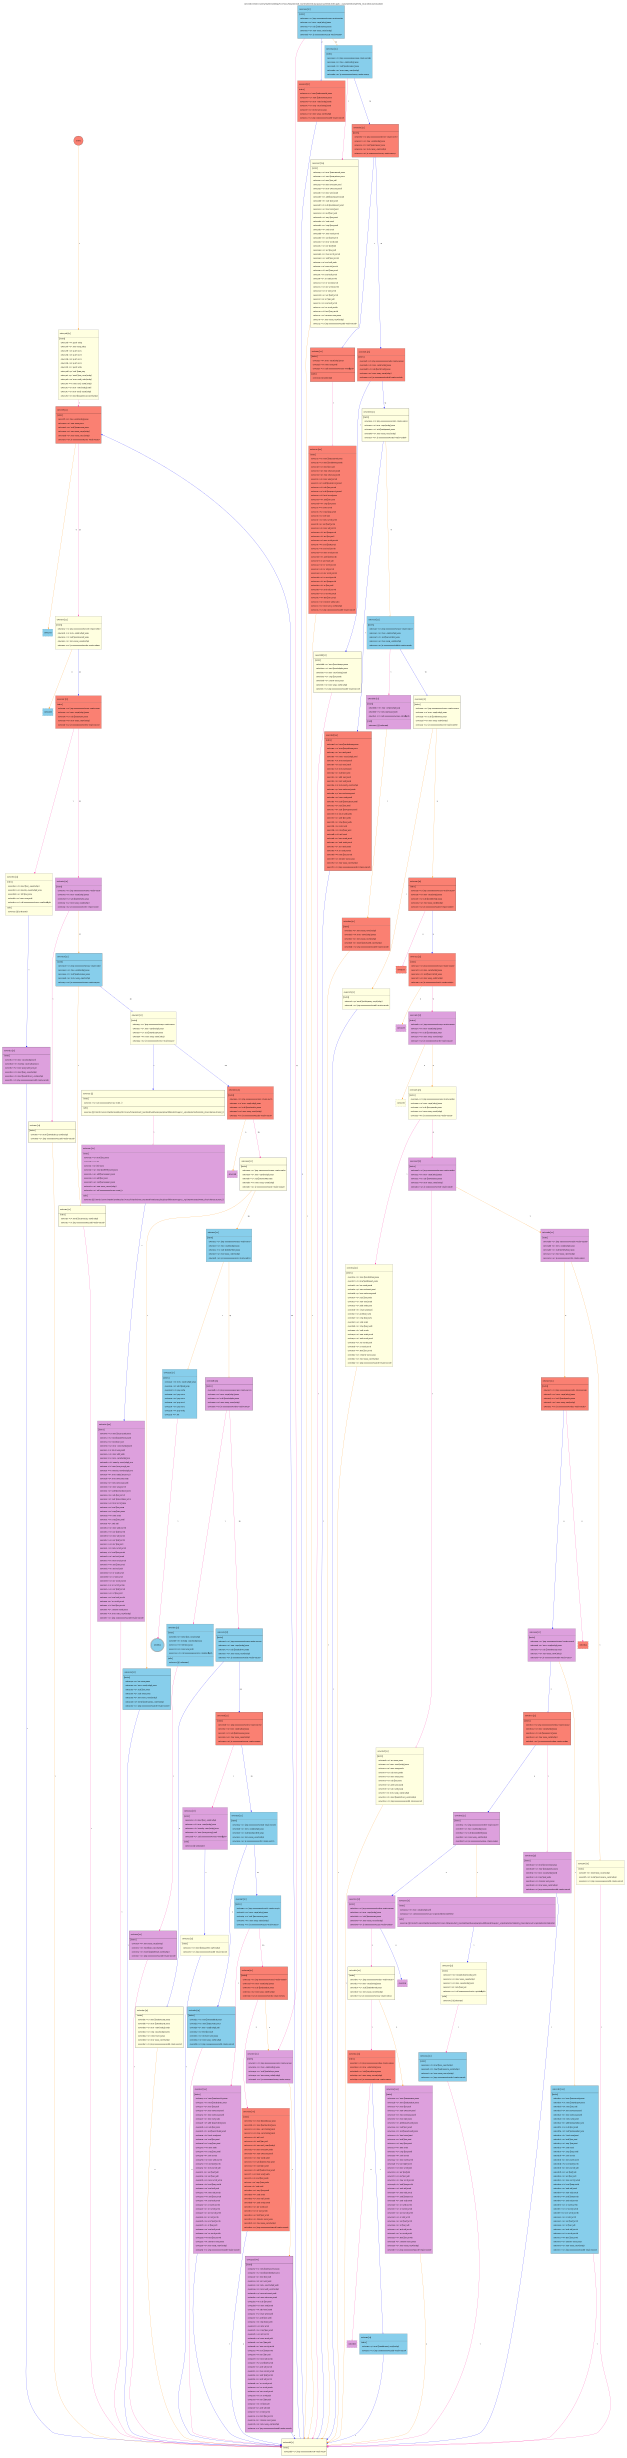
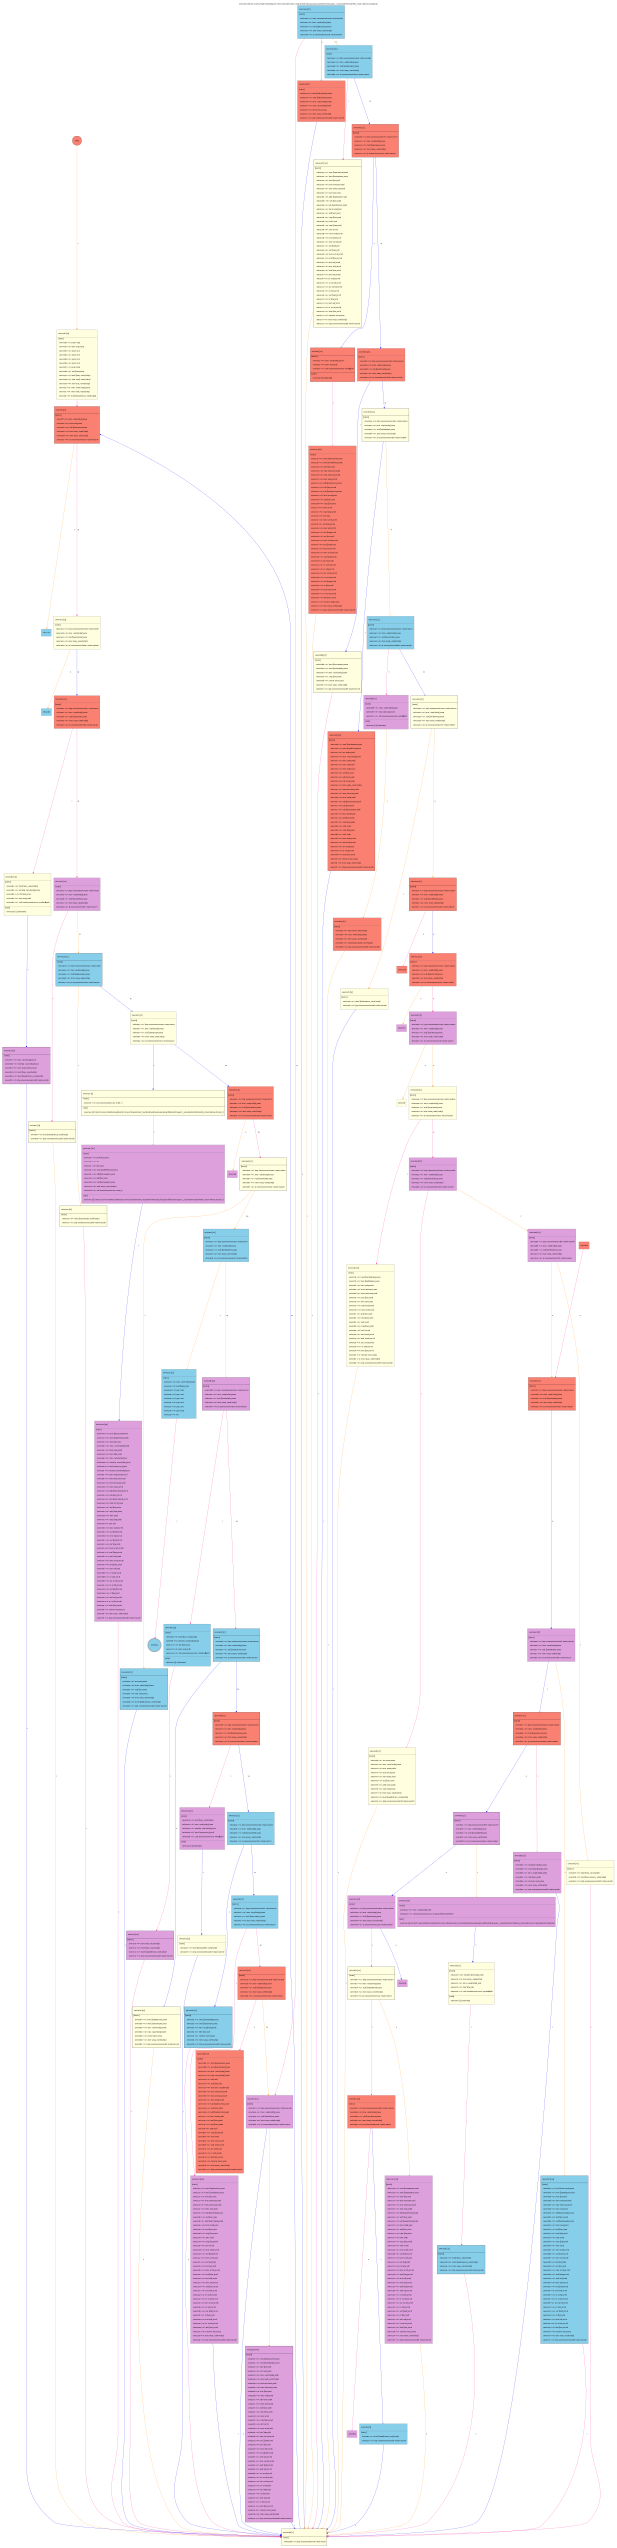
(574, 1525) -> (570, 1310)
(231, 2352) -> (243, 2345)
